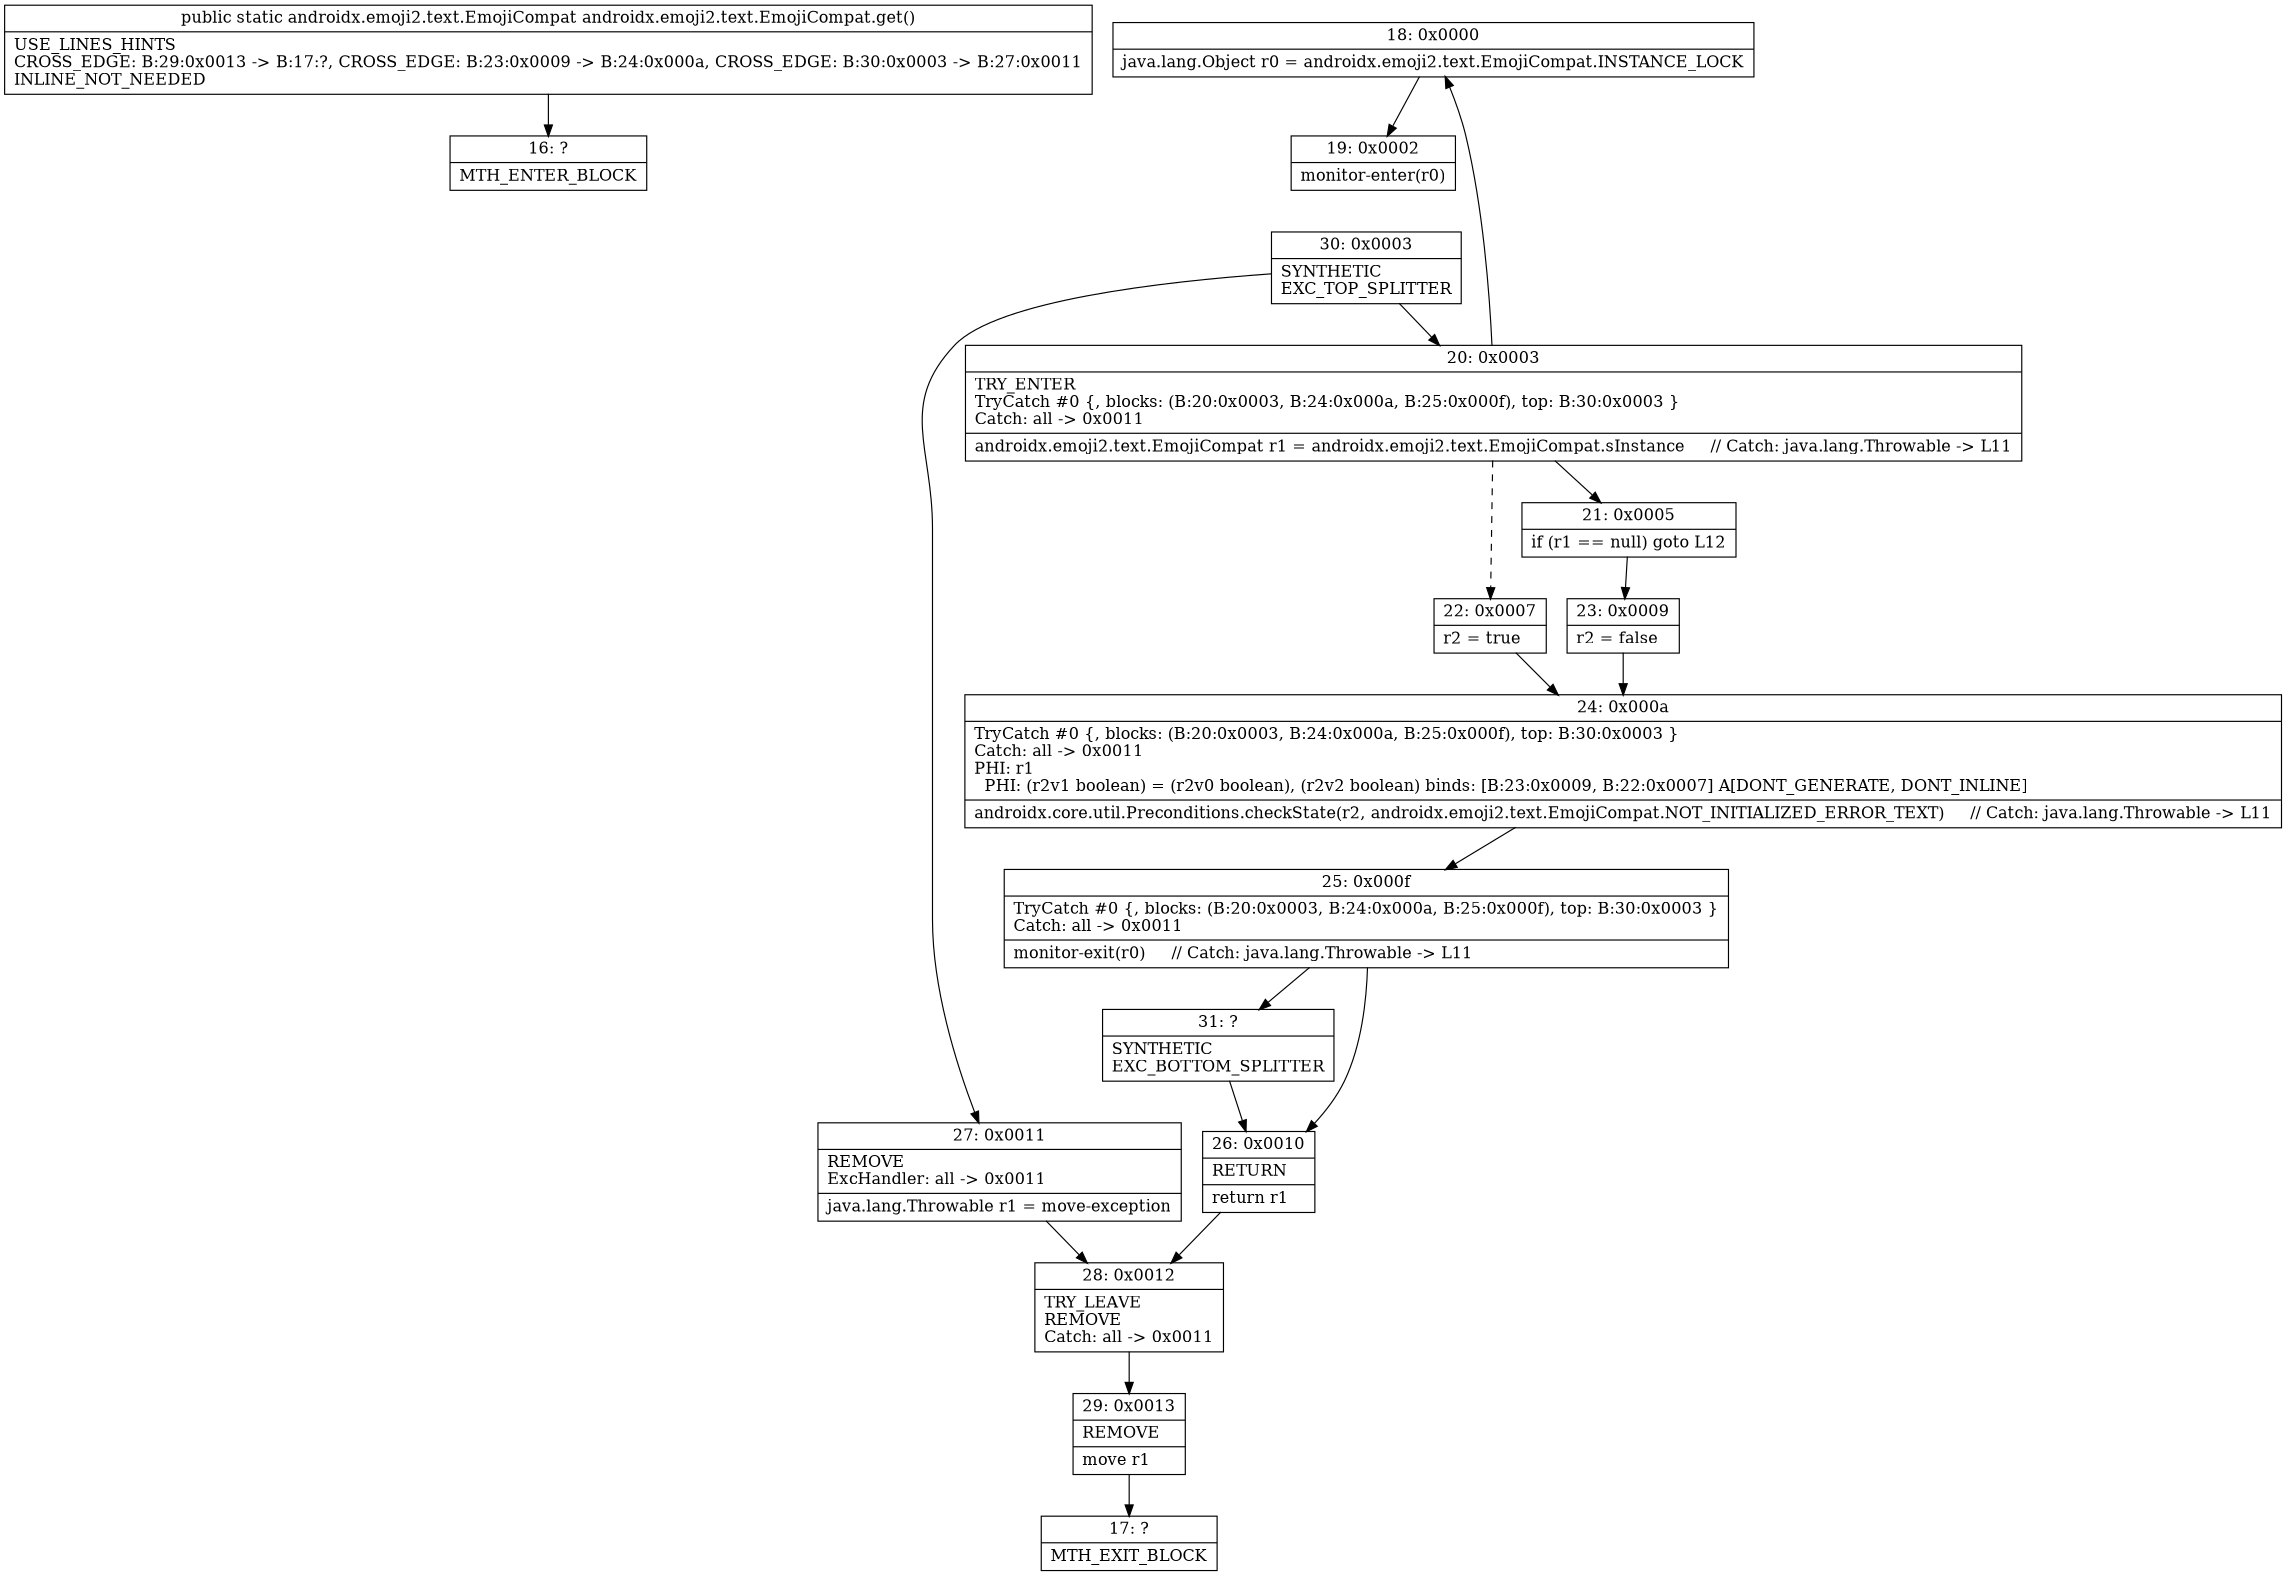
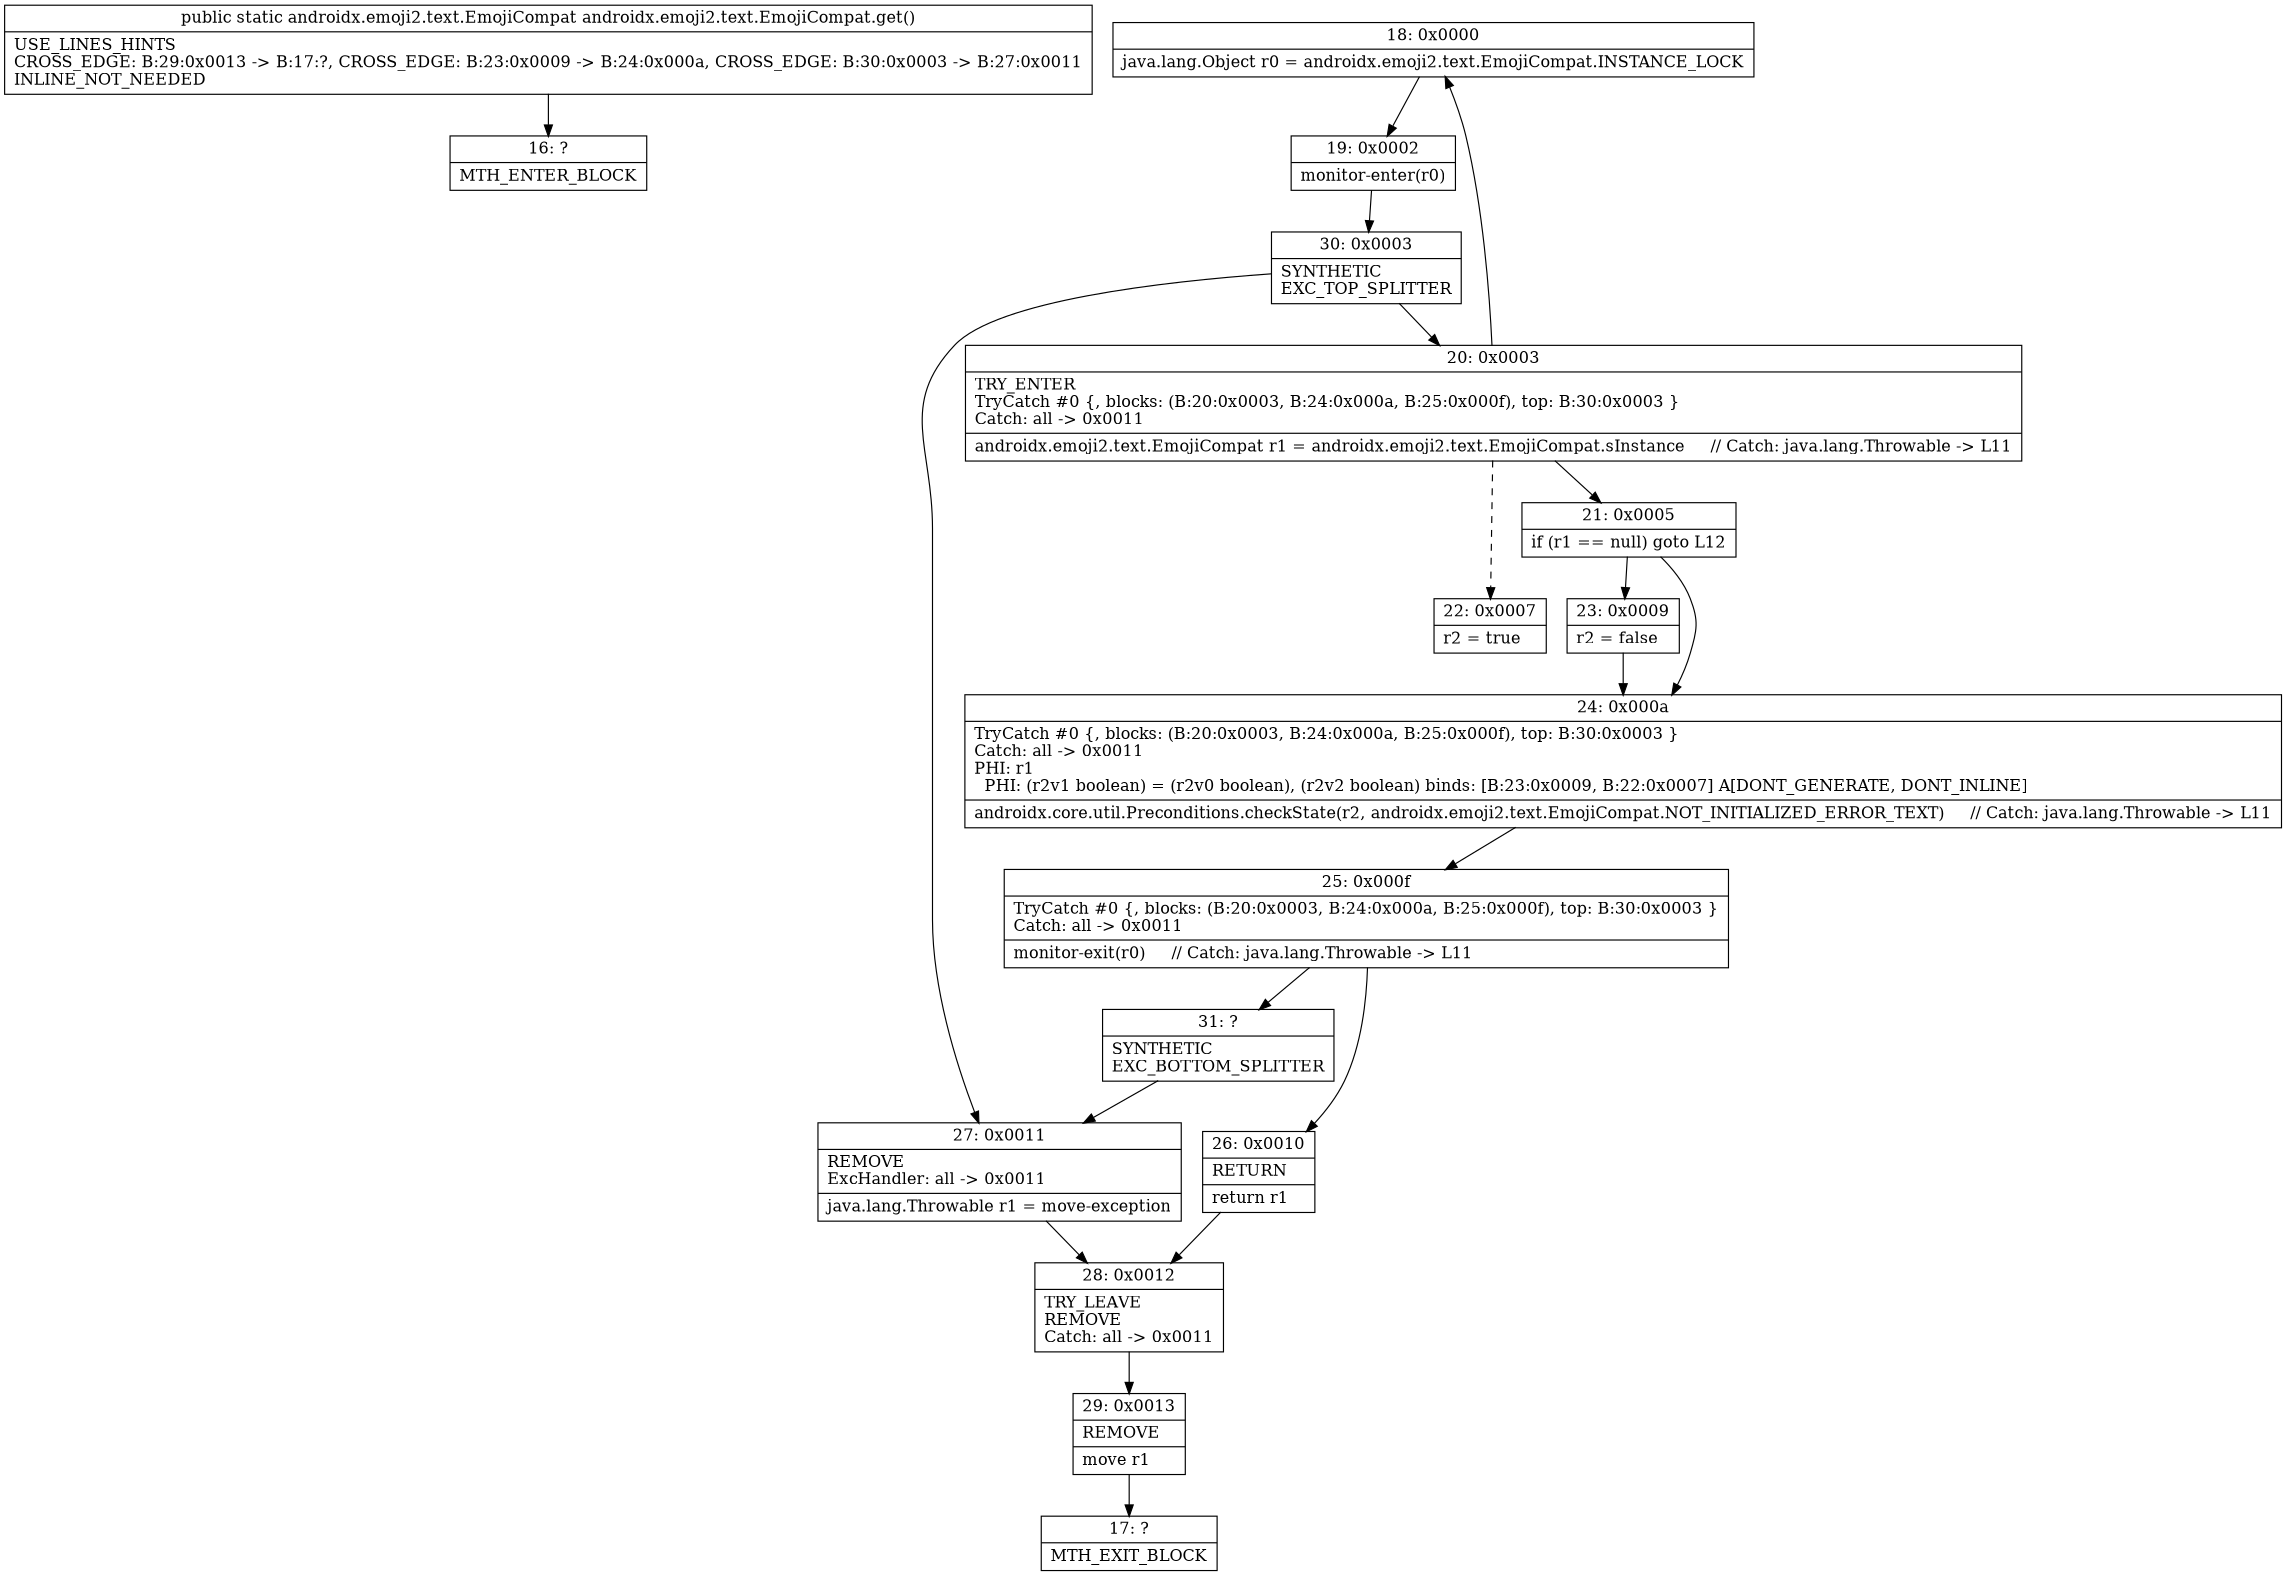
none -> (1370, 205)
(1533, 670) -> (1695, 617)
(1236, 1101) -> (1126, 1099)
